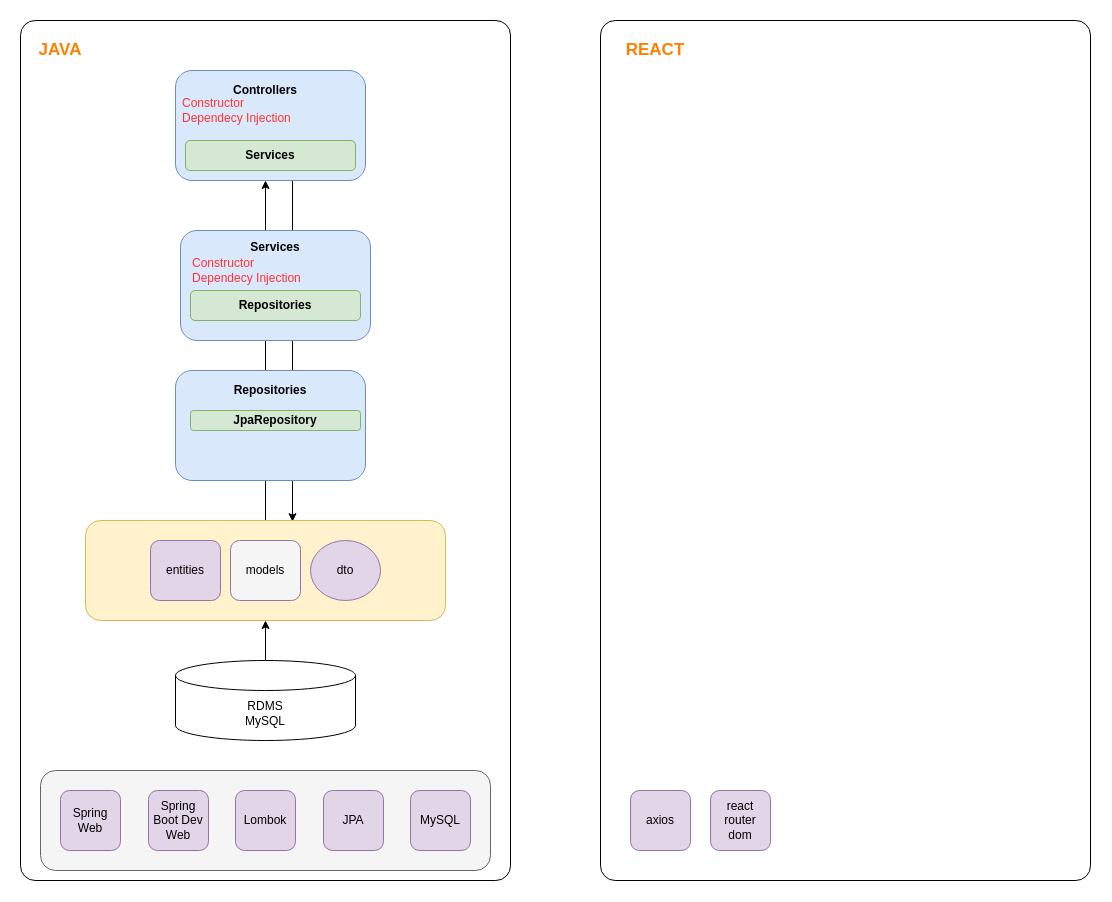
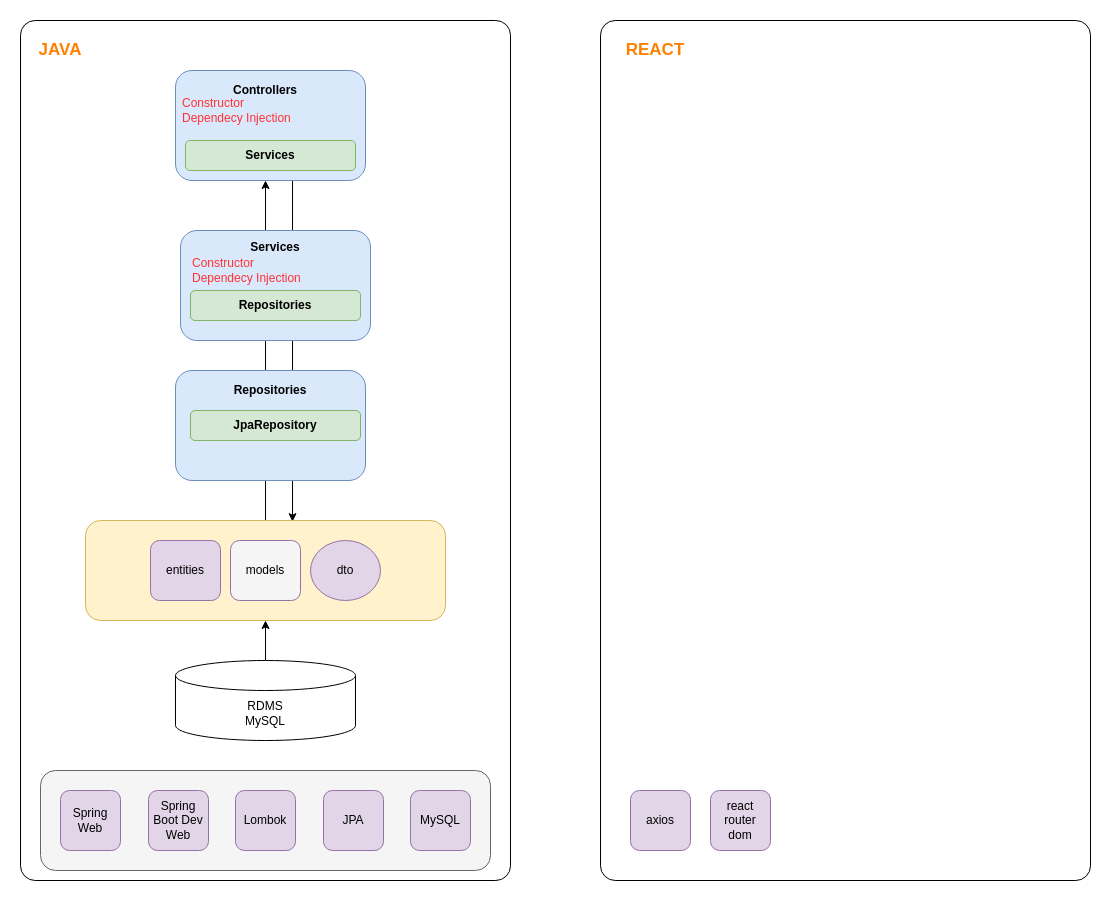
(276, 421) -> (276, 426)
